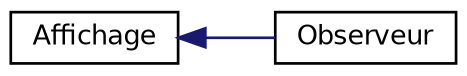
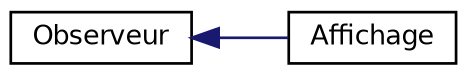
(240, 38) -> (253, 38)
